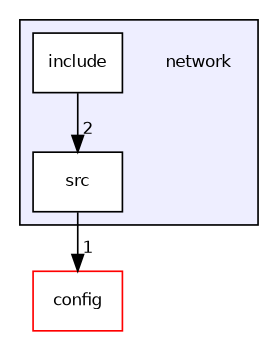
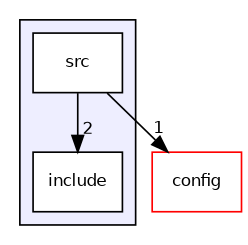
(198, 63) -> none
(78, 114) -> (78, 114)
